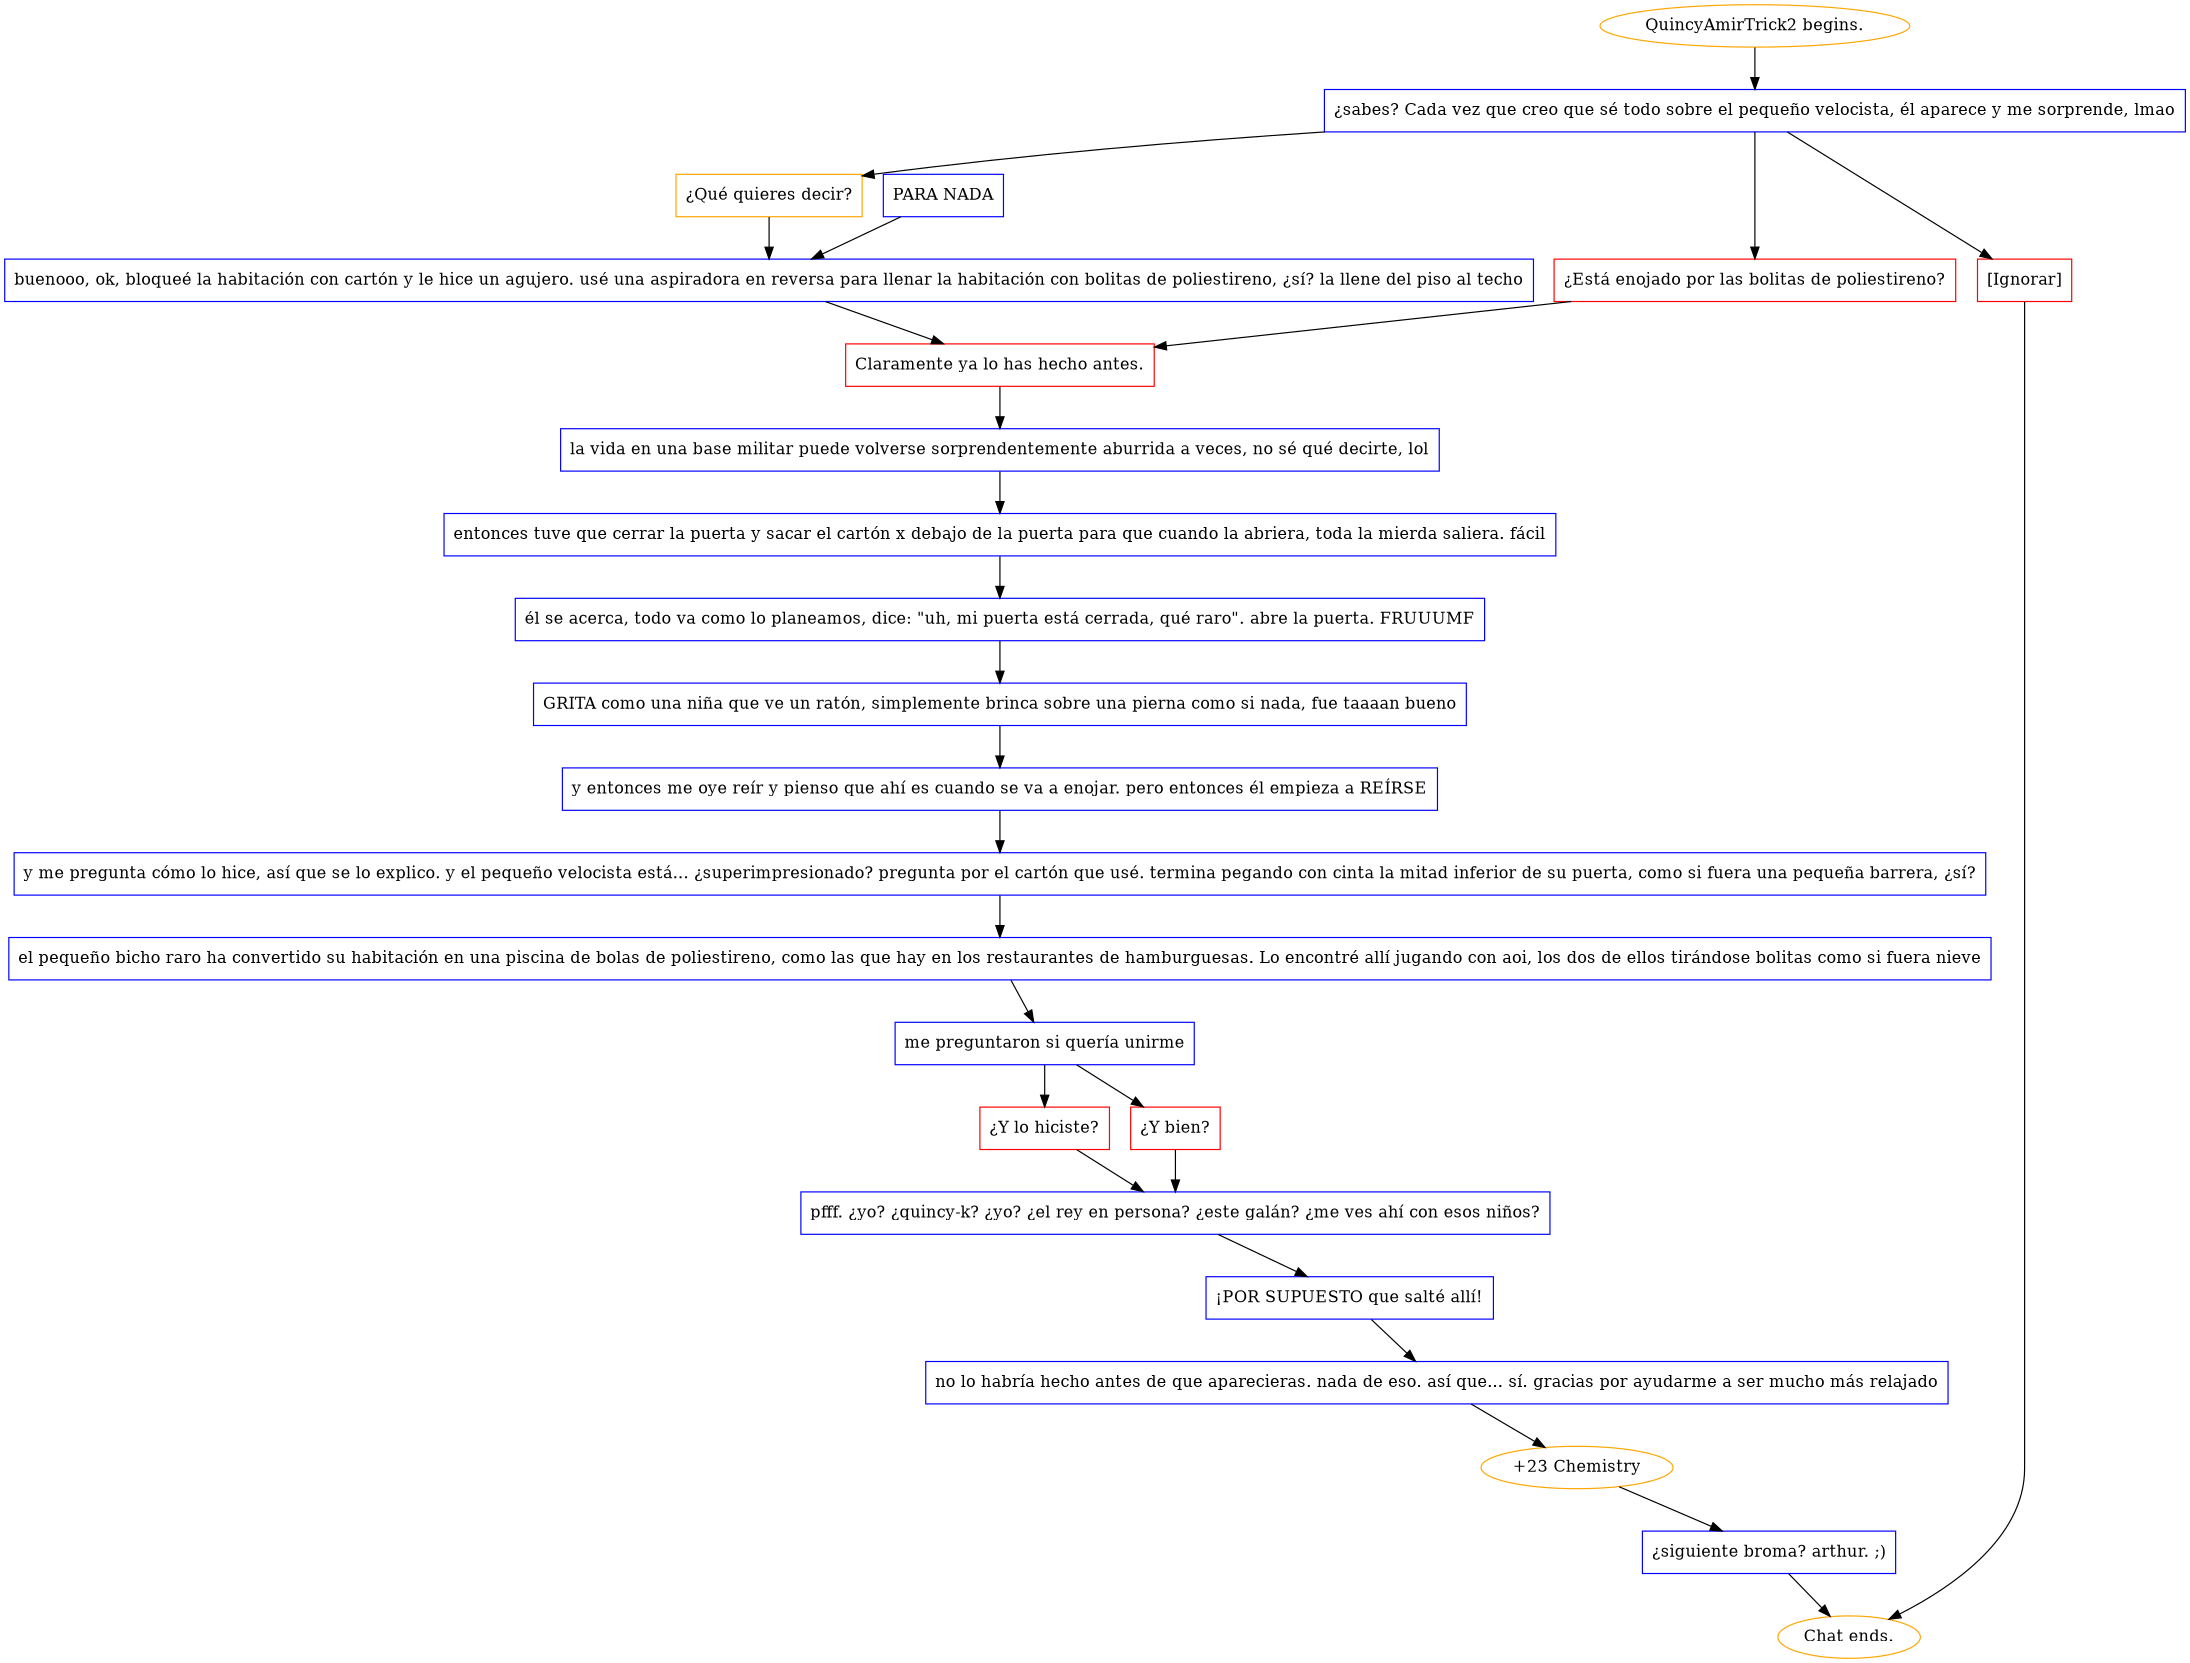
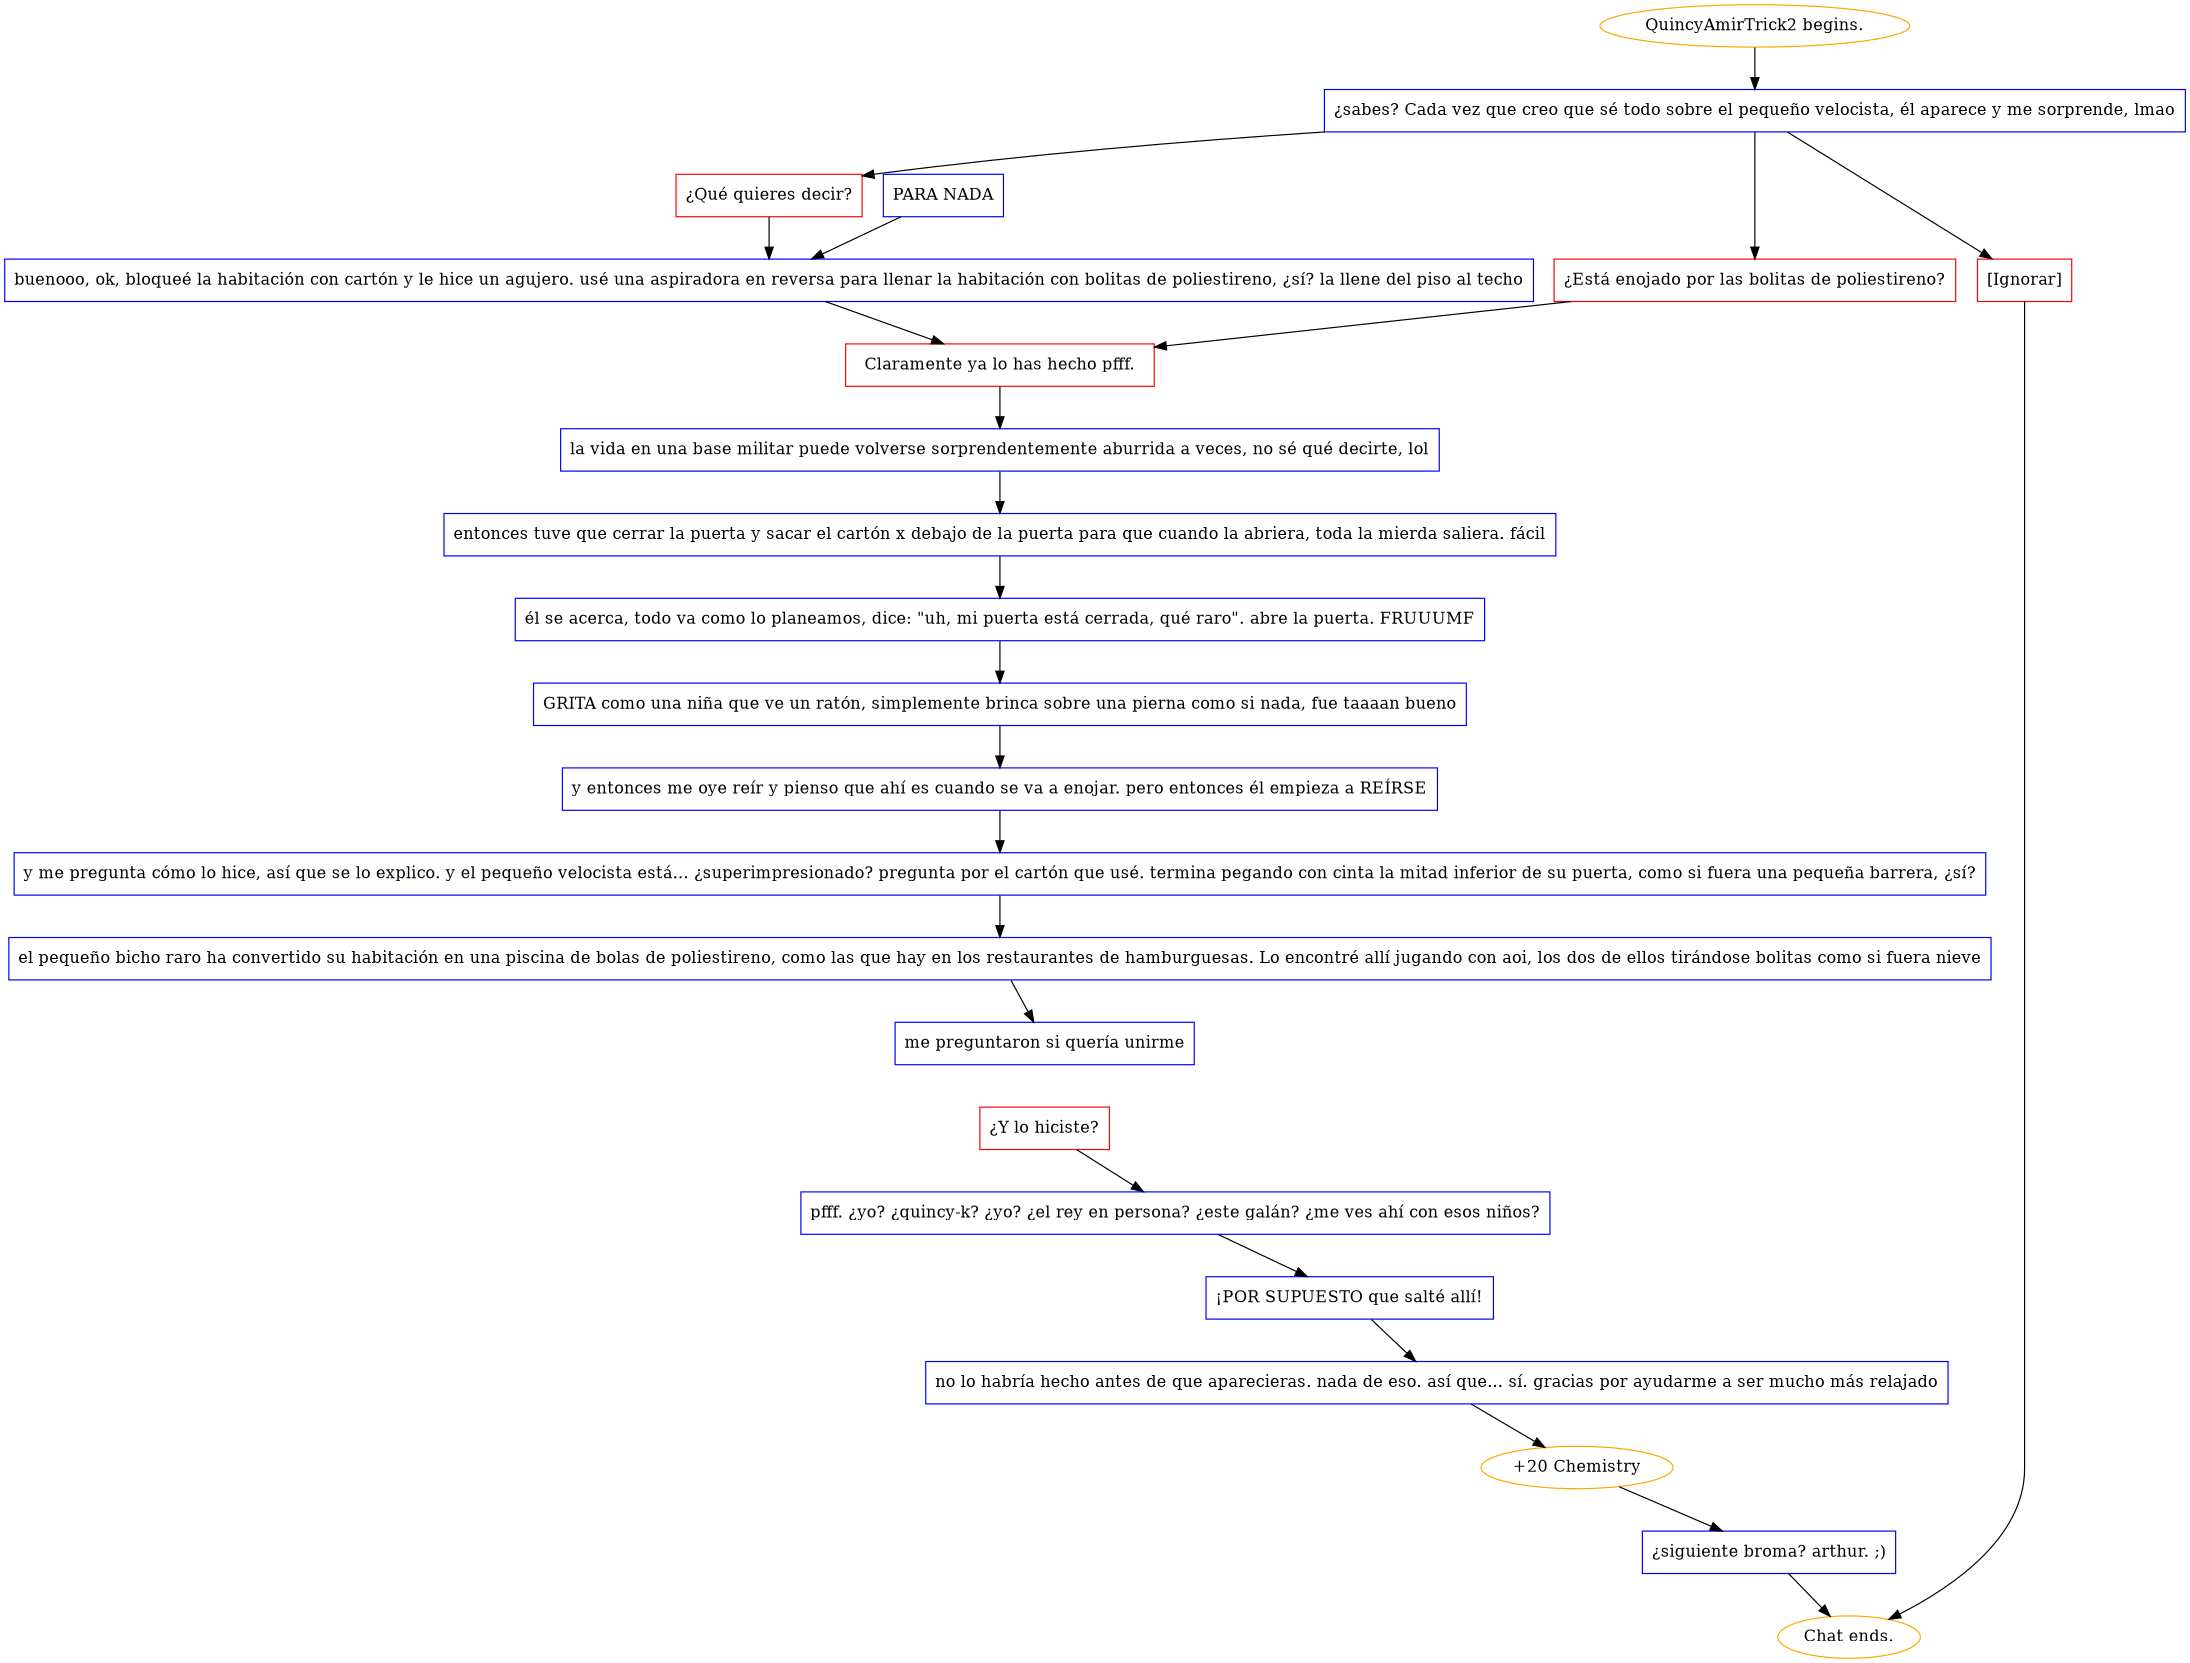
(769, 196) -> (769, 196)
(1000, 365) -> (1000, 365)
(1045, 1080) -> none
(1175, 1128) -> none
(1577, 1468) -> (1577, 1468)
